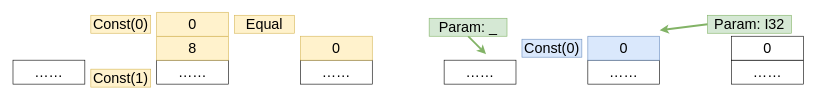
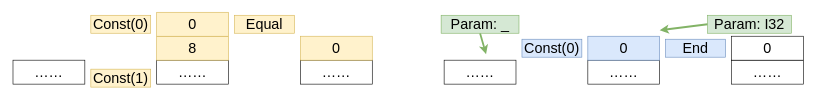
(468, 27) -> (480, 24)
none -> (696, 48)
